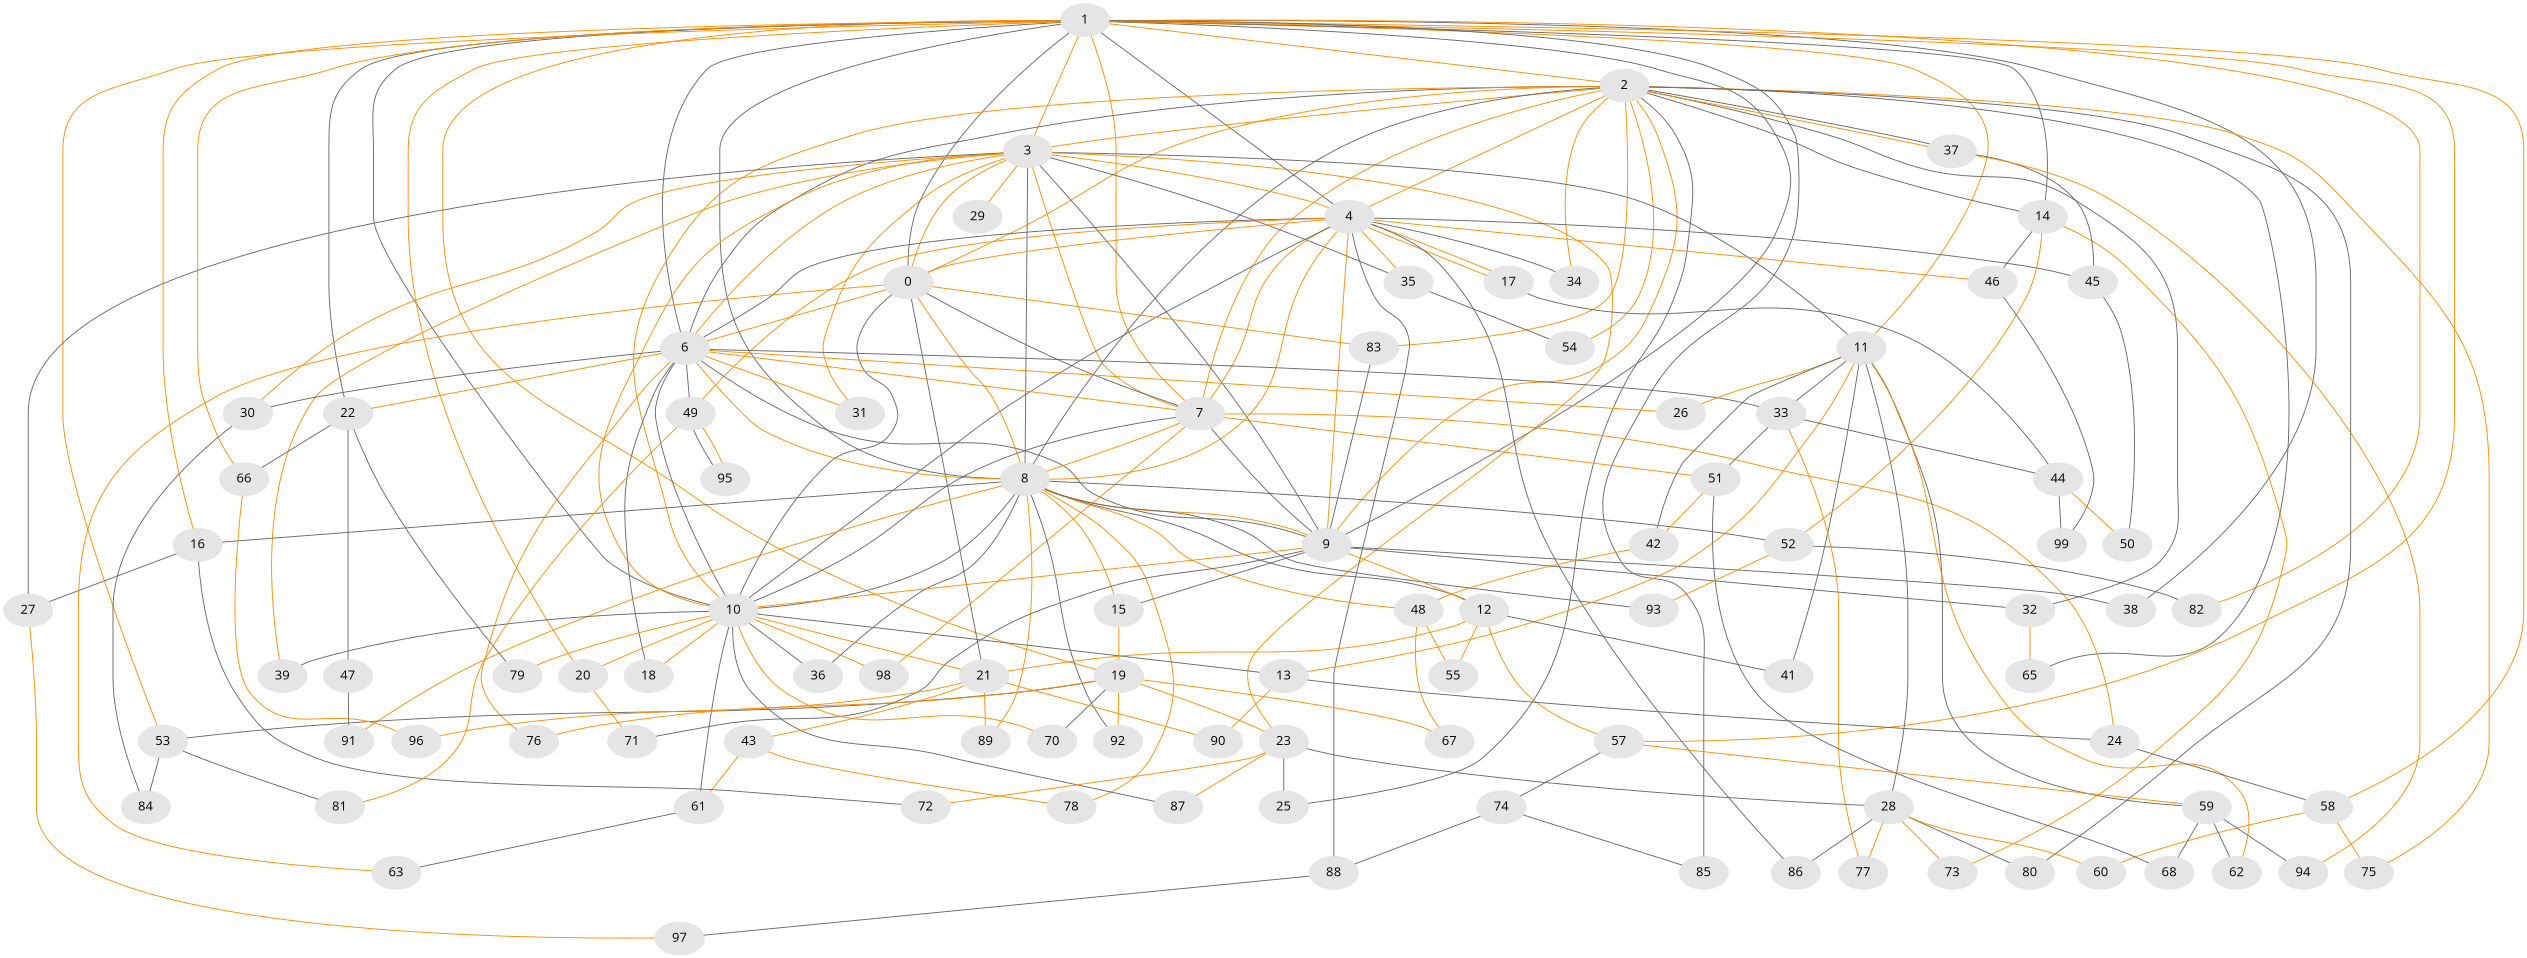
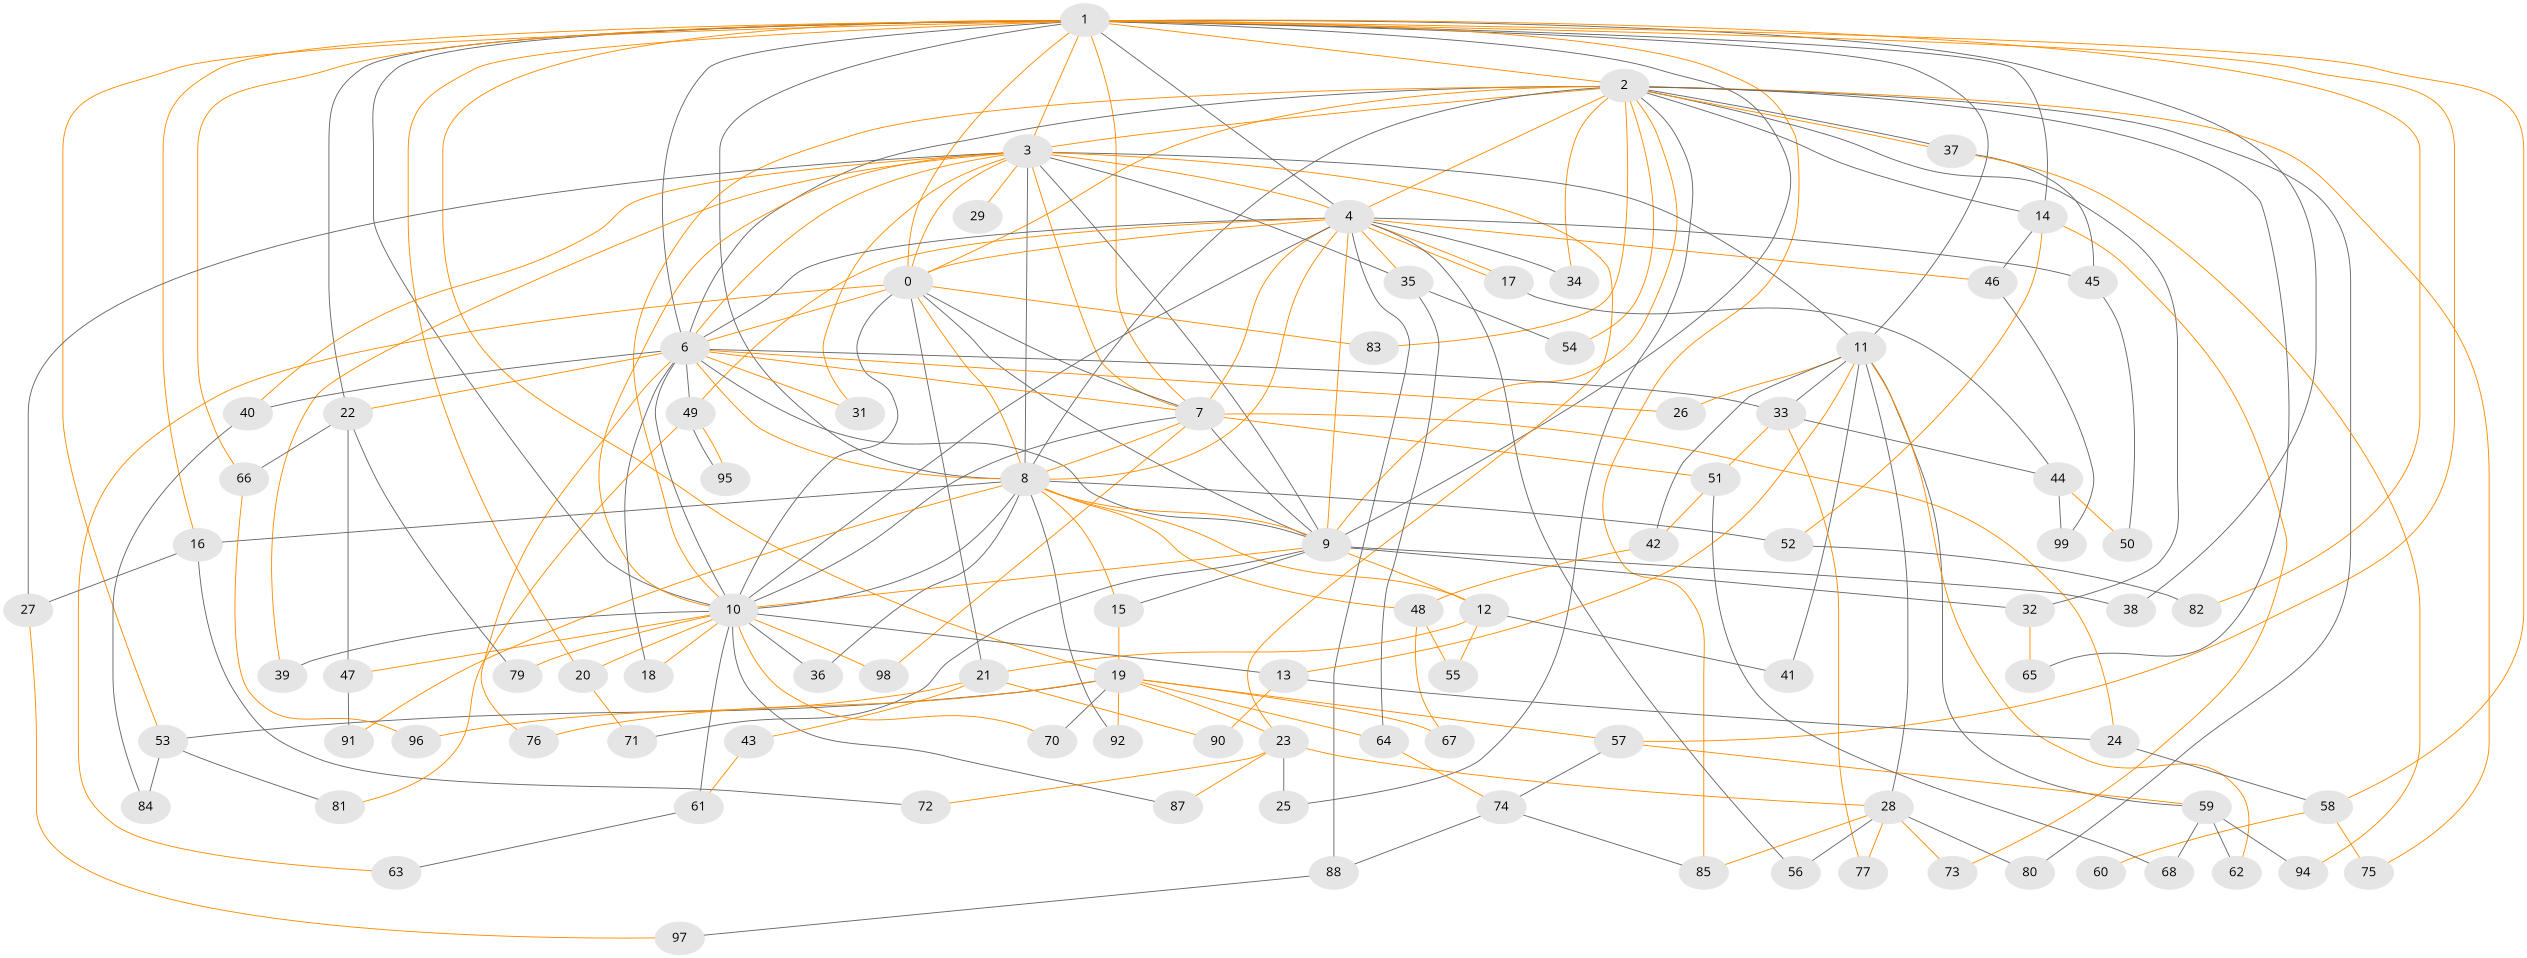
(1766, 48) -> (1766, 48)
(964, 134) -> (964, 134)
(1359, 174) -> none
(1799, 198) -> (1799, 198)
(248, 414) -> (248, 414)
(1749, 446) -> (1749, 446)
(1350, 447) -> (1113, 439)
(1232, 549) -> (1232, 549)
(1654, 610) -> none
(864, 645) -> (541, 643)
(1528, 695) -> (1392, 712)
(986, 742) -> none
none -> (1384, 742)
(1584, 786) -> (1584, 786)
(1071, 807) -> none
(1995, 840) -> (1796, 840)
(1796, 873) -> (1796, 873)
